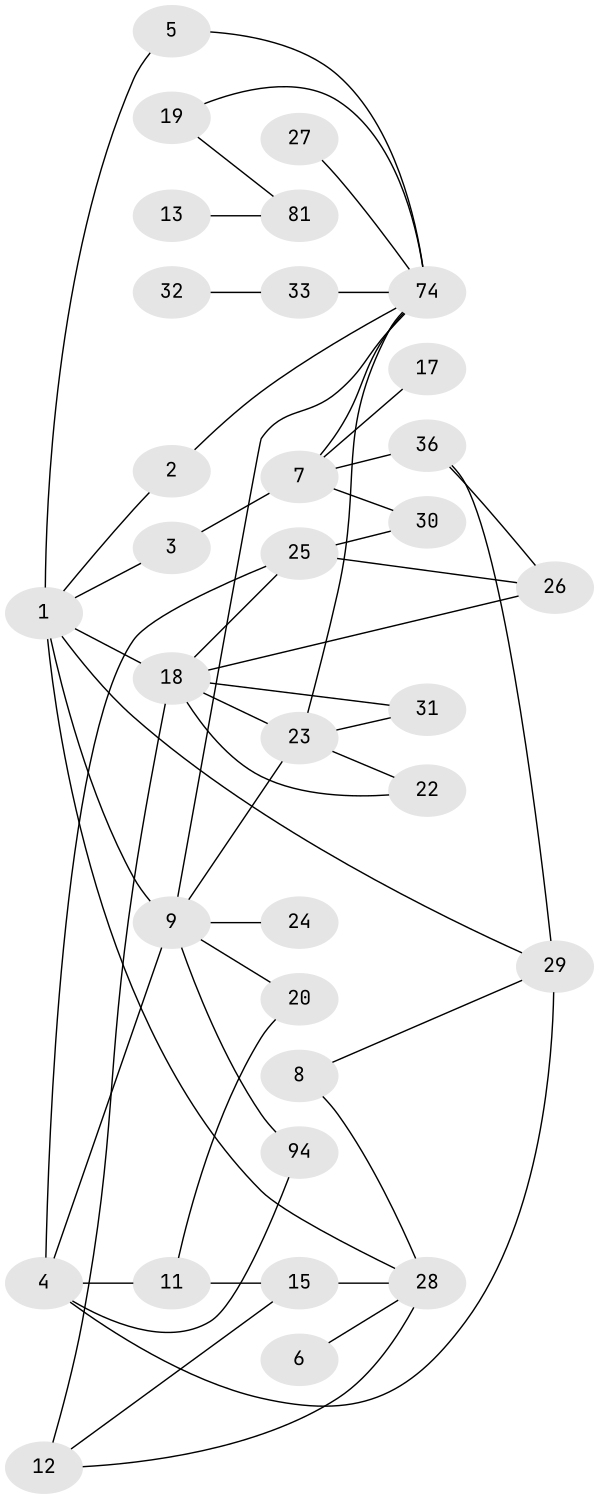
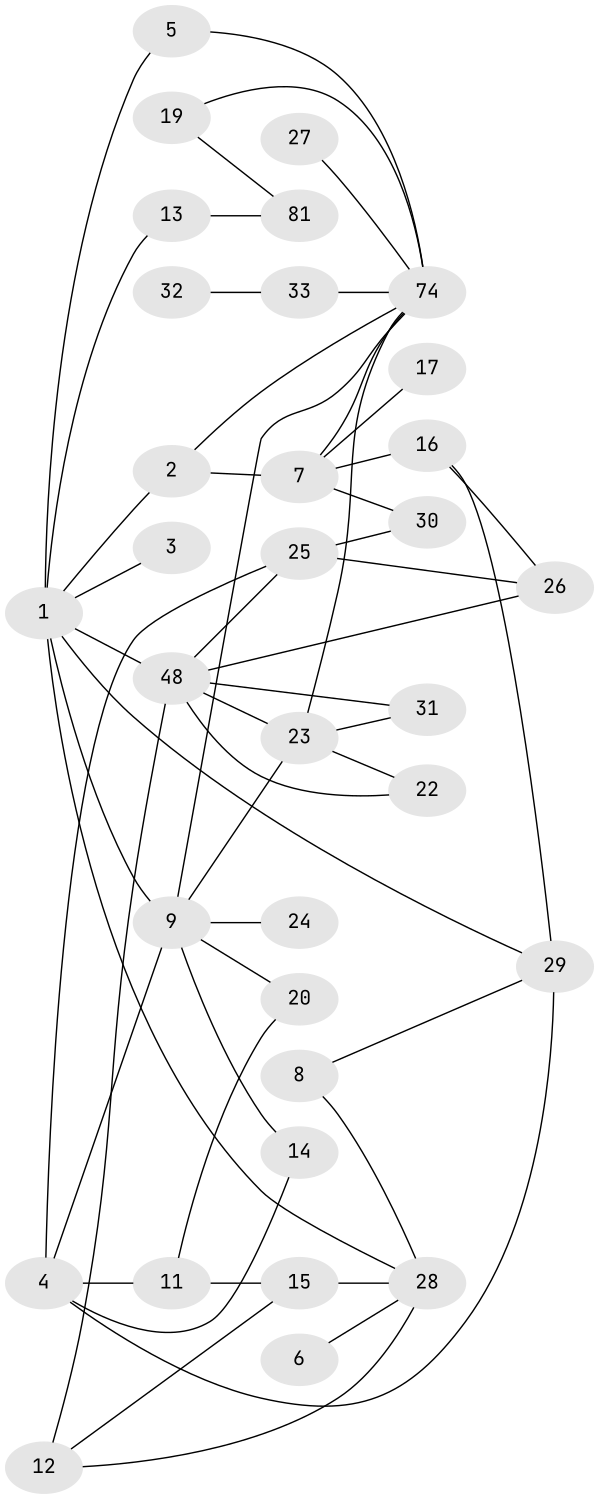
none -> (77, 405)
(427, 446) -> (427, 446)
(235, 513) -> (236, 474)
(172, 678) -> (172, 678)
(300, 1153) -> (300, 1153)
